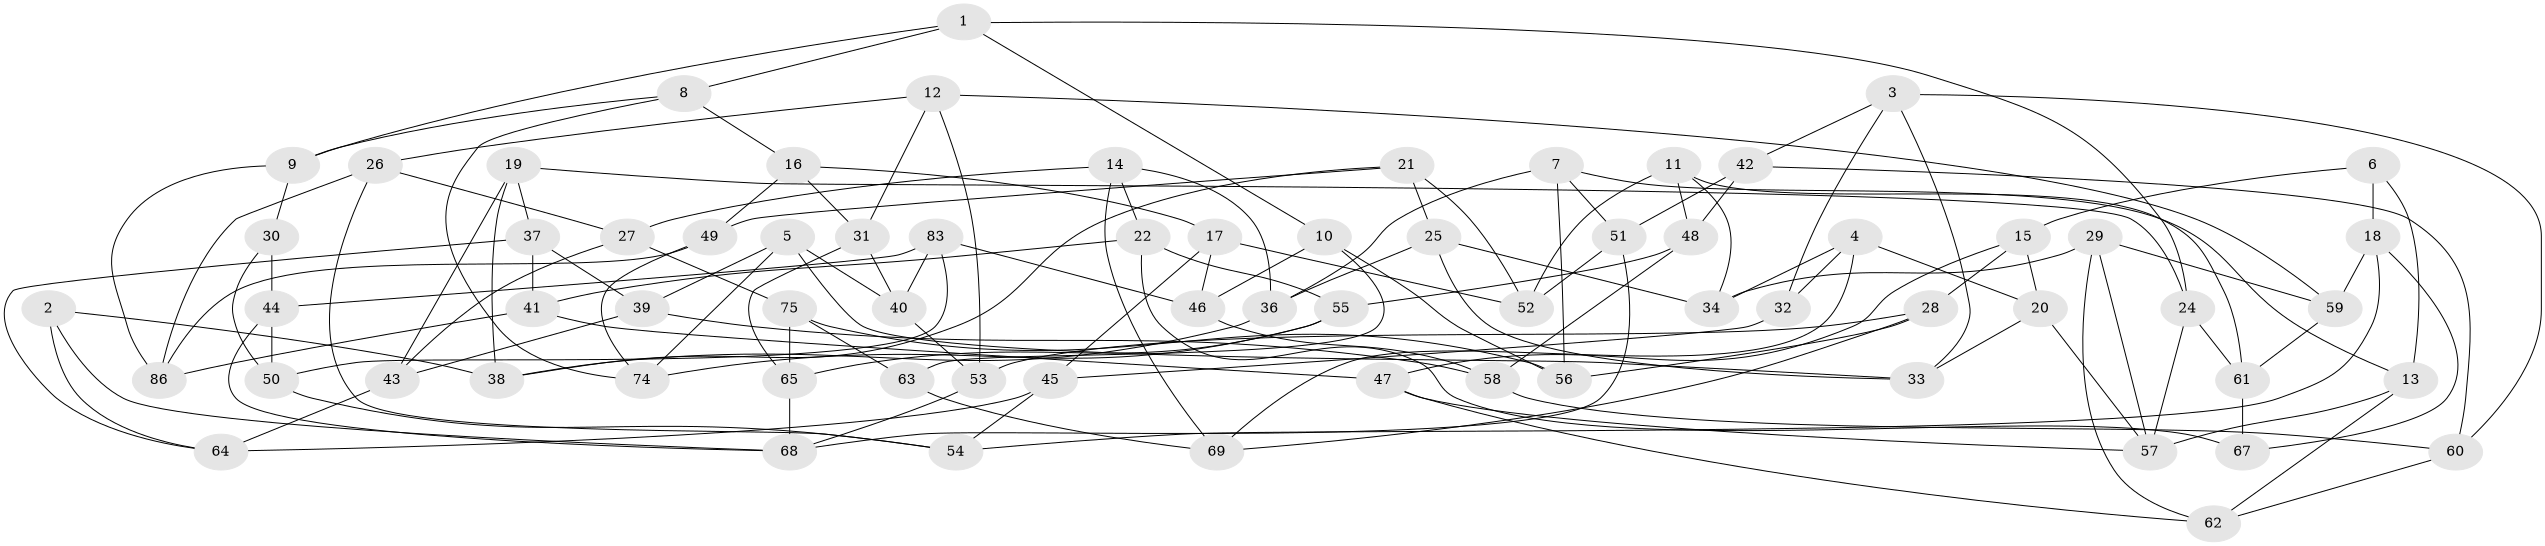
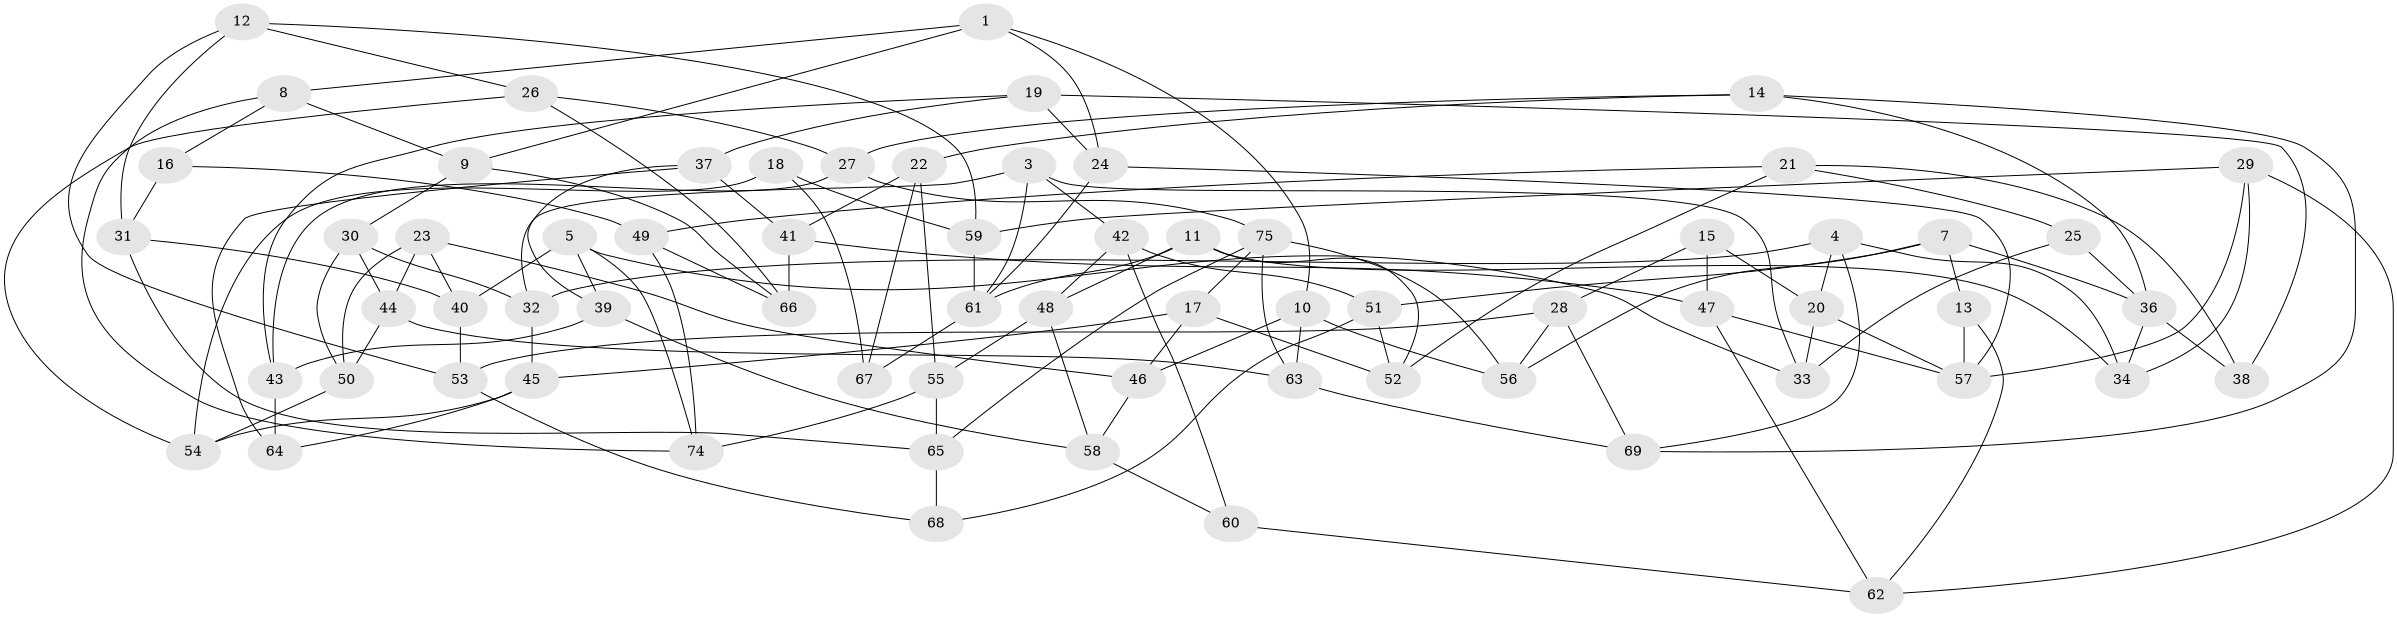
(2361, 132) -> (1015, 241)
(2373, 165) -> none
(1084, 197) -> (1225, 277)
(936, 237) -> (423, 237)
none -> (431, 270)
(1590, 277) -> (2137, 342)
(49, 309) -> none
(159, 380) -> (789, 309)
(455, 437) -> (752, 353)
